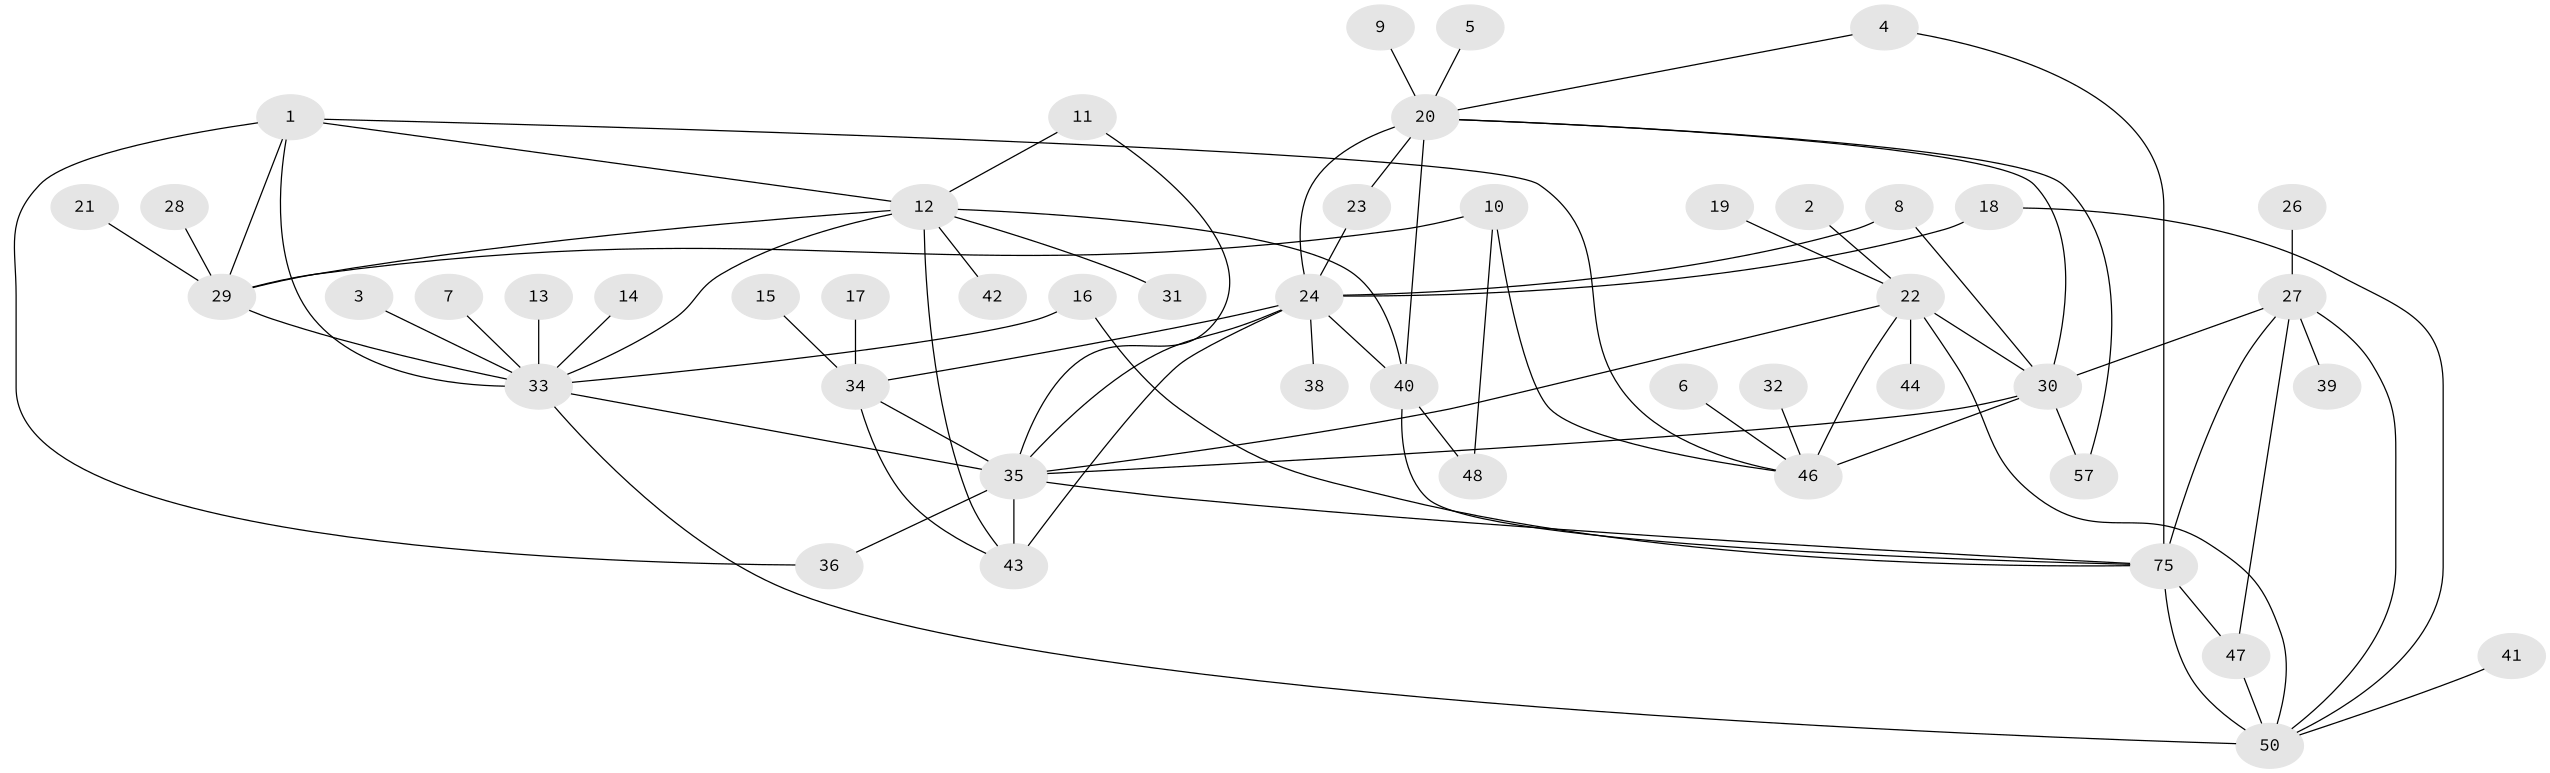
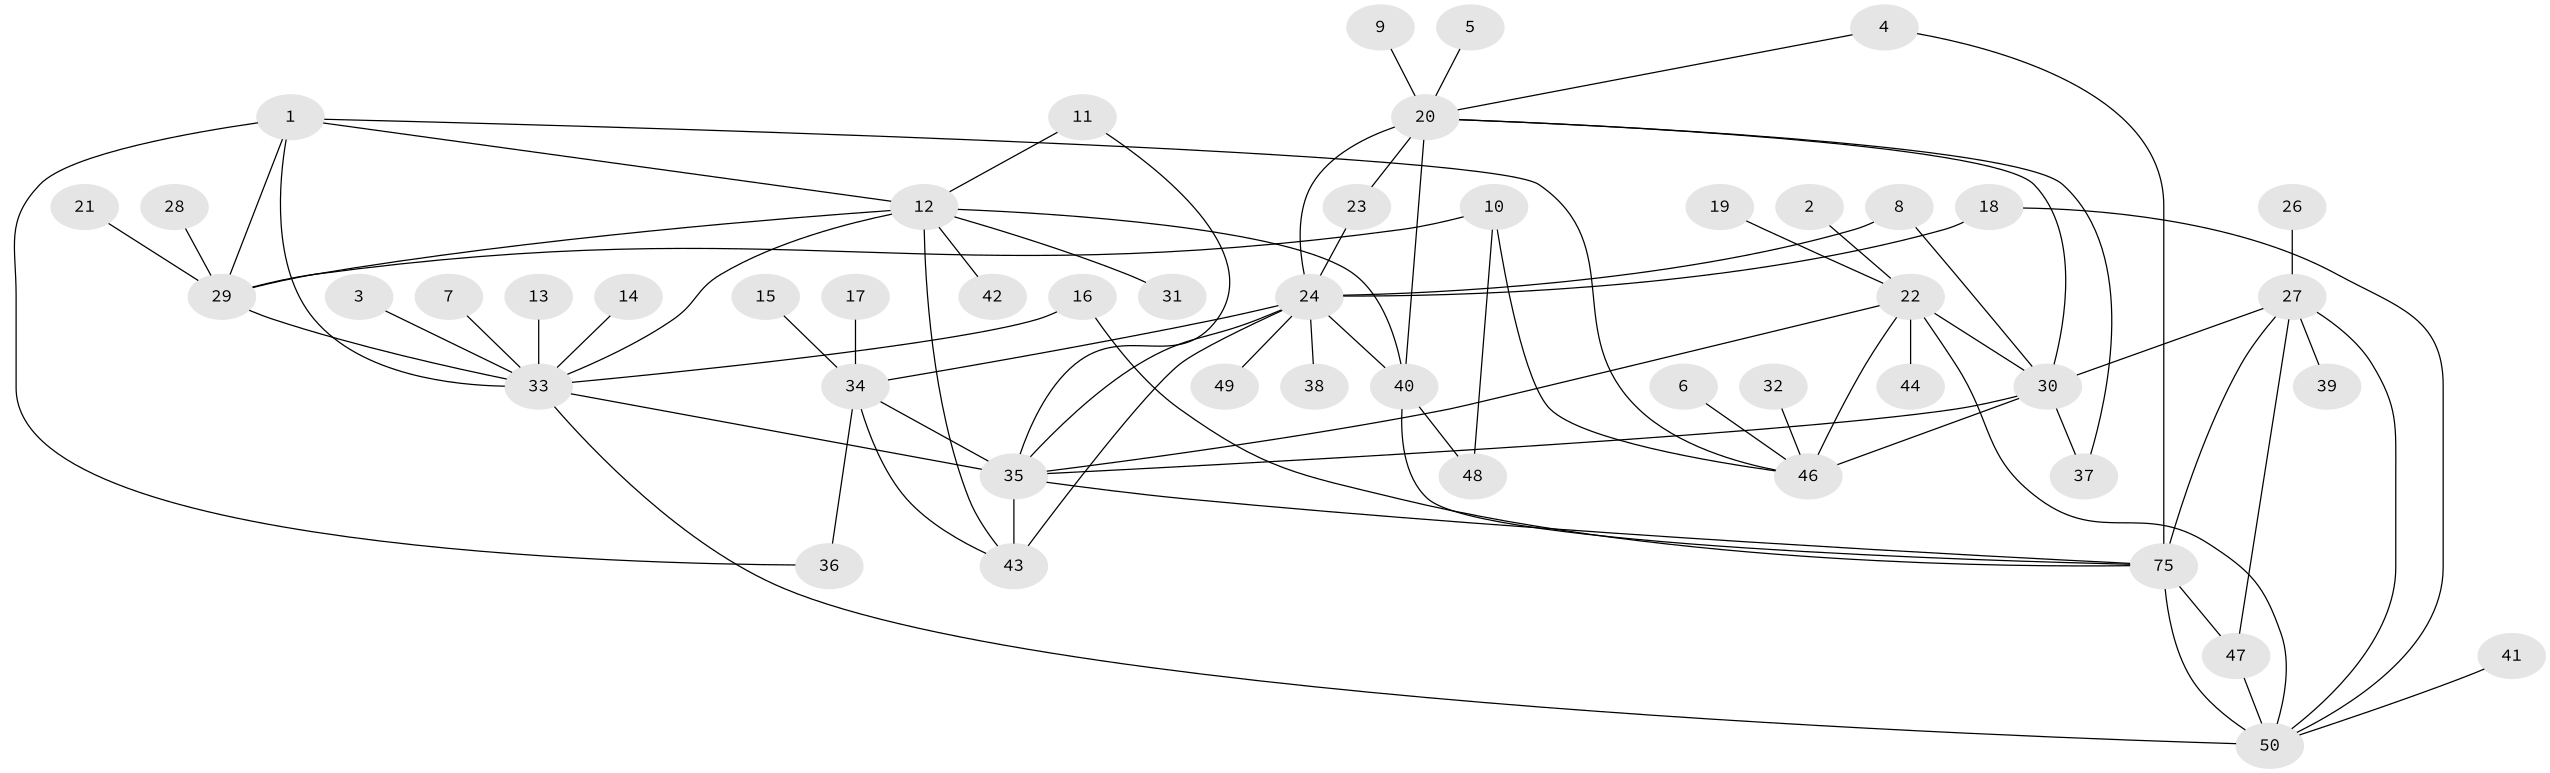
none -> (1225, 387)
(2084, 476) -> (2084, 476)
(918, 523) -> (842, 476)
